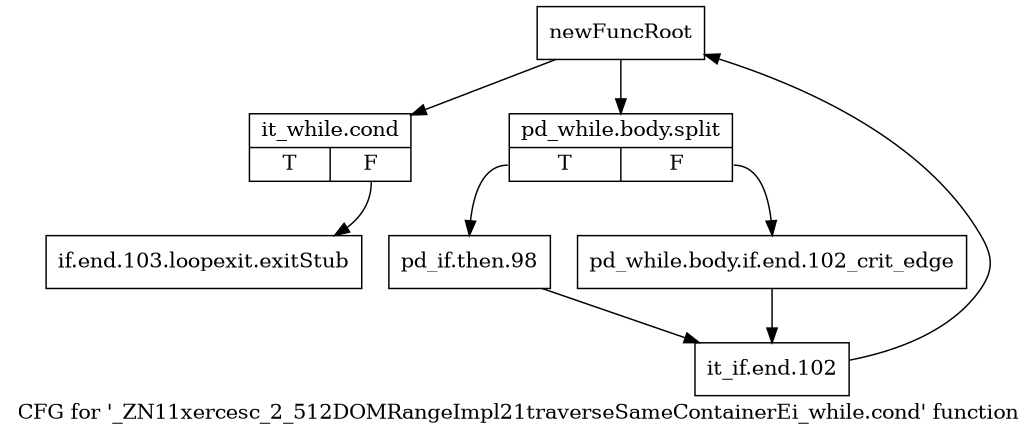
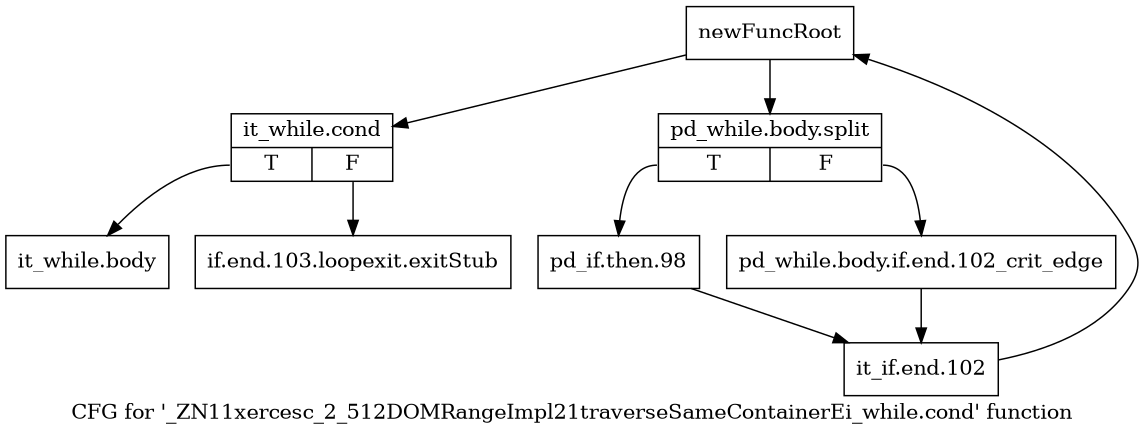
none -> (87, 262)
